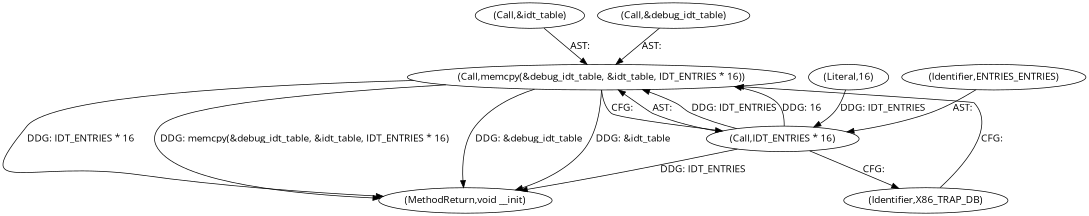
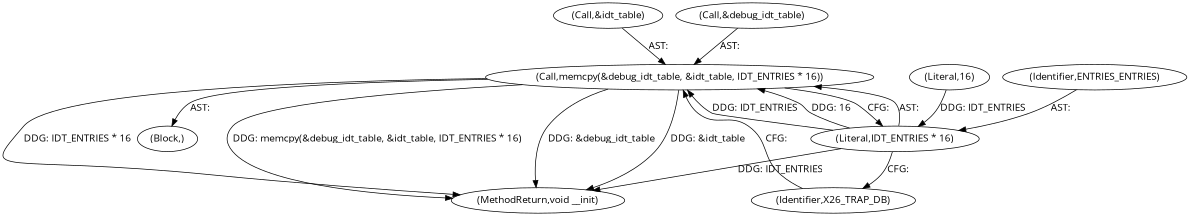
none -> (168, 139)
(783, 139) -> (895, 139)
(926, 200) -> (833, 200)
